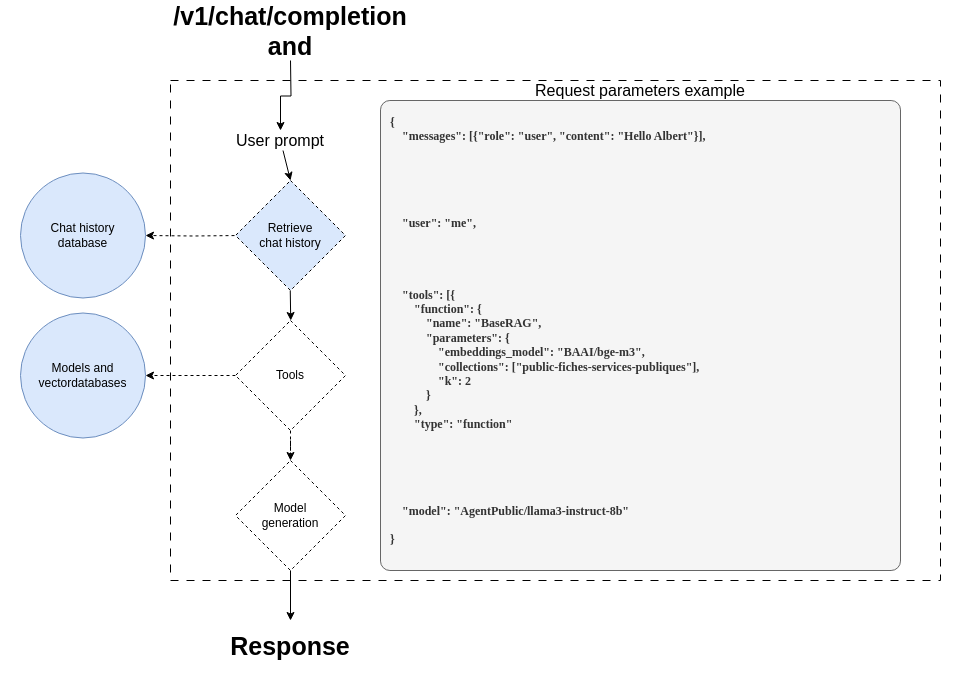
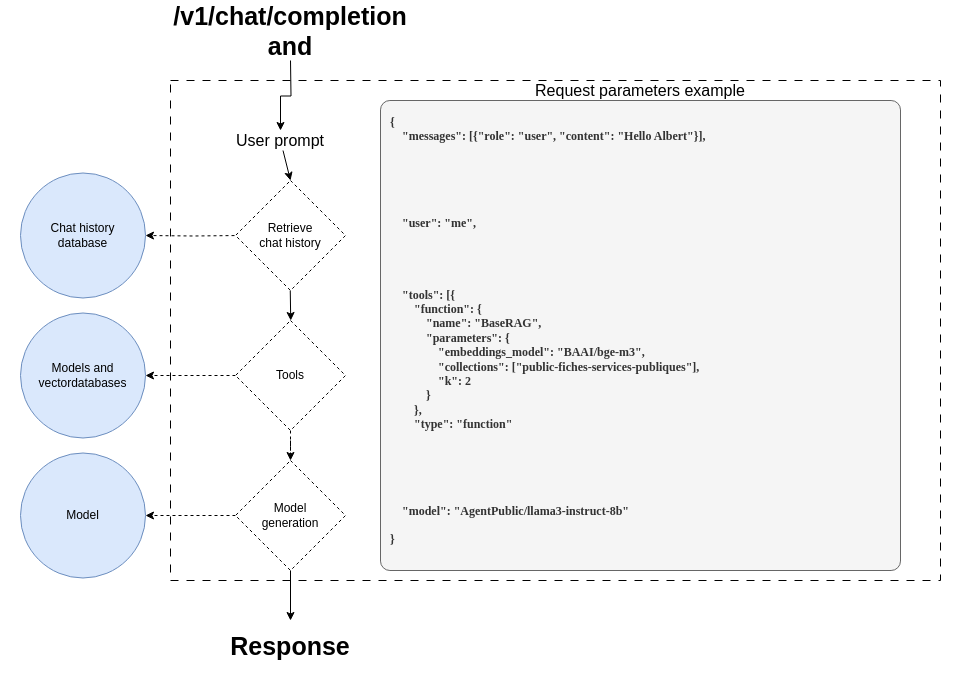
(291, 236) -> (291, 236)
none -> (83, 516)
none -> (194, 516)
